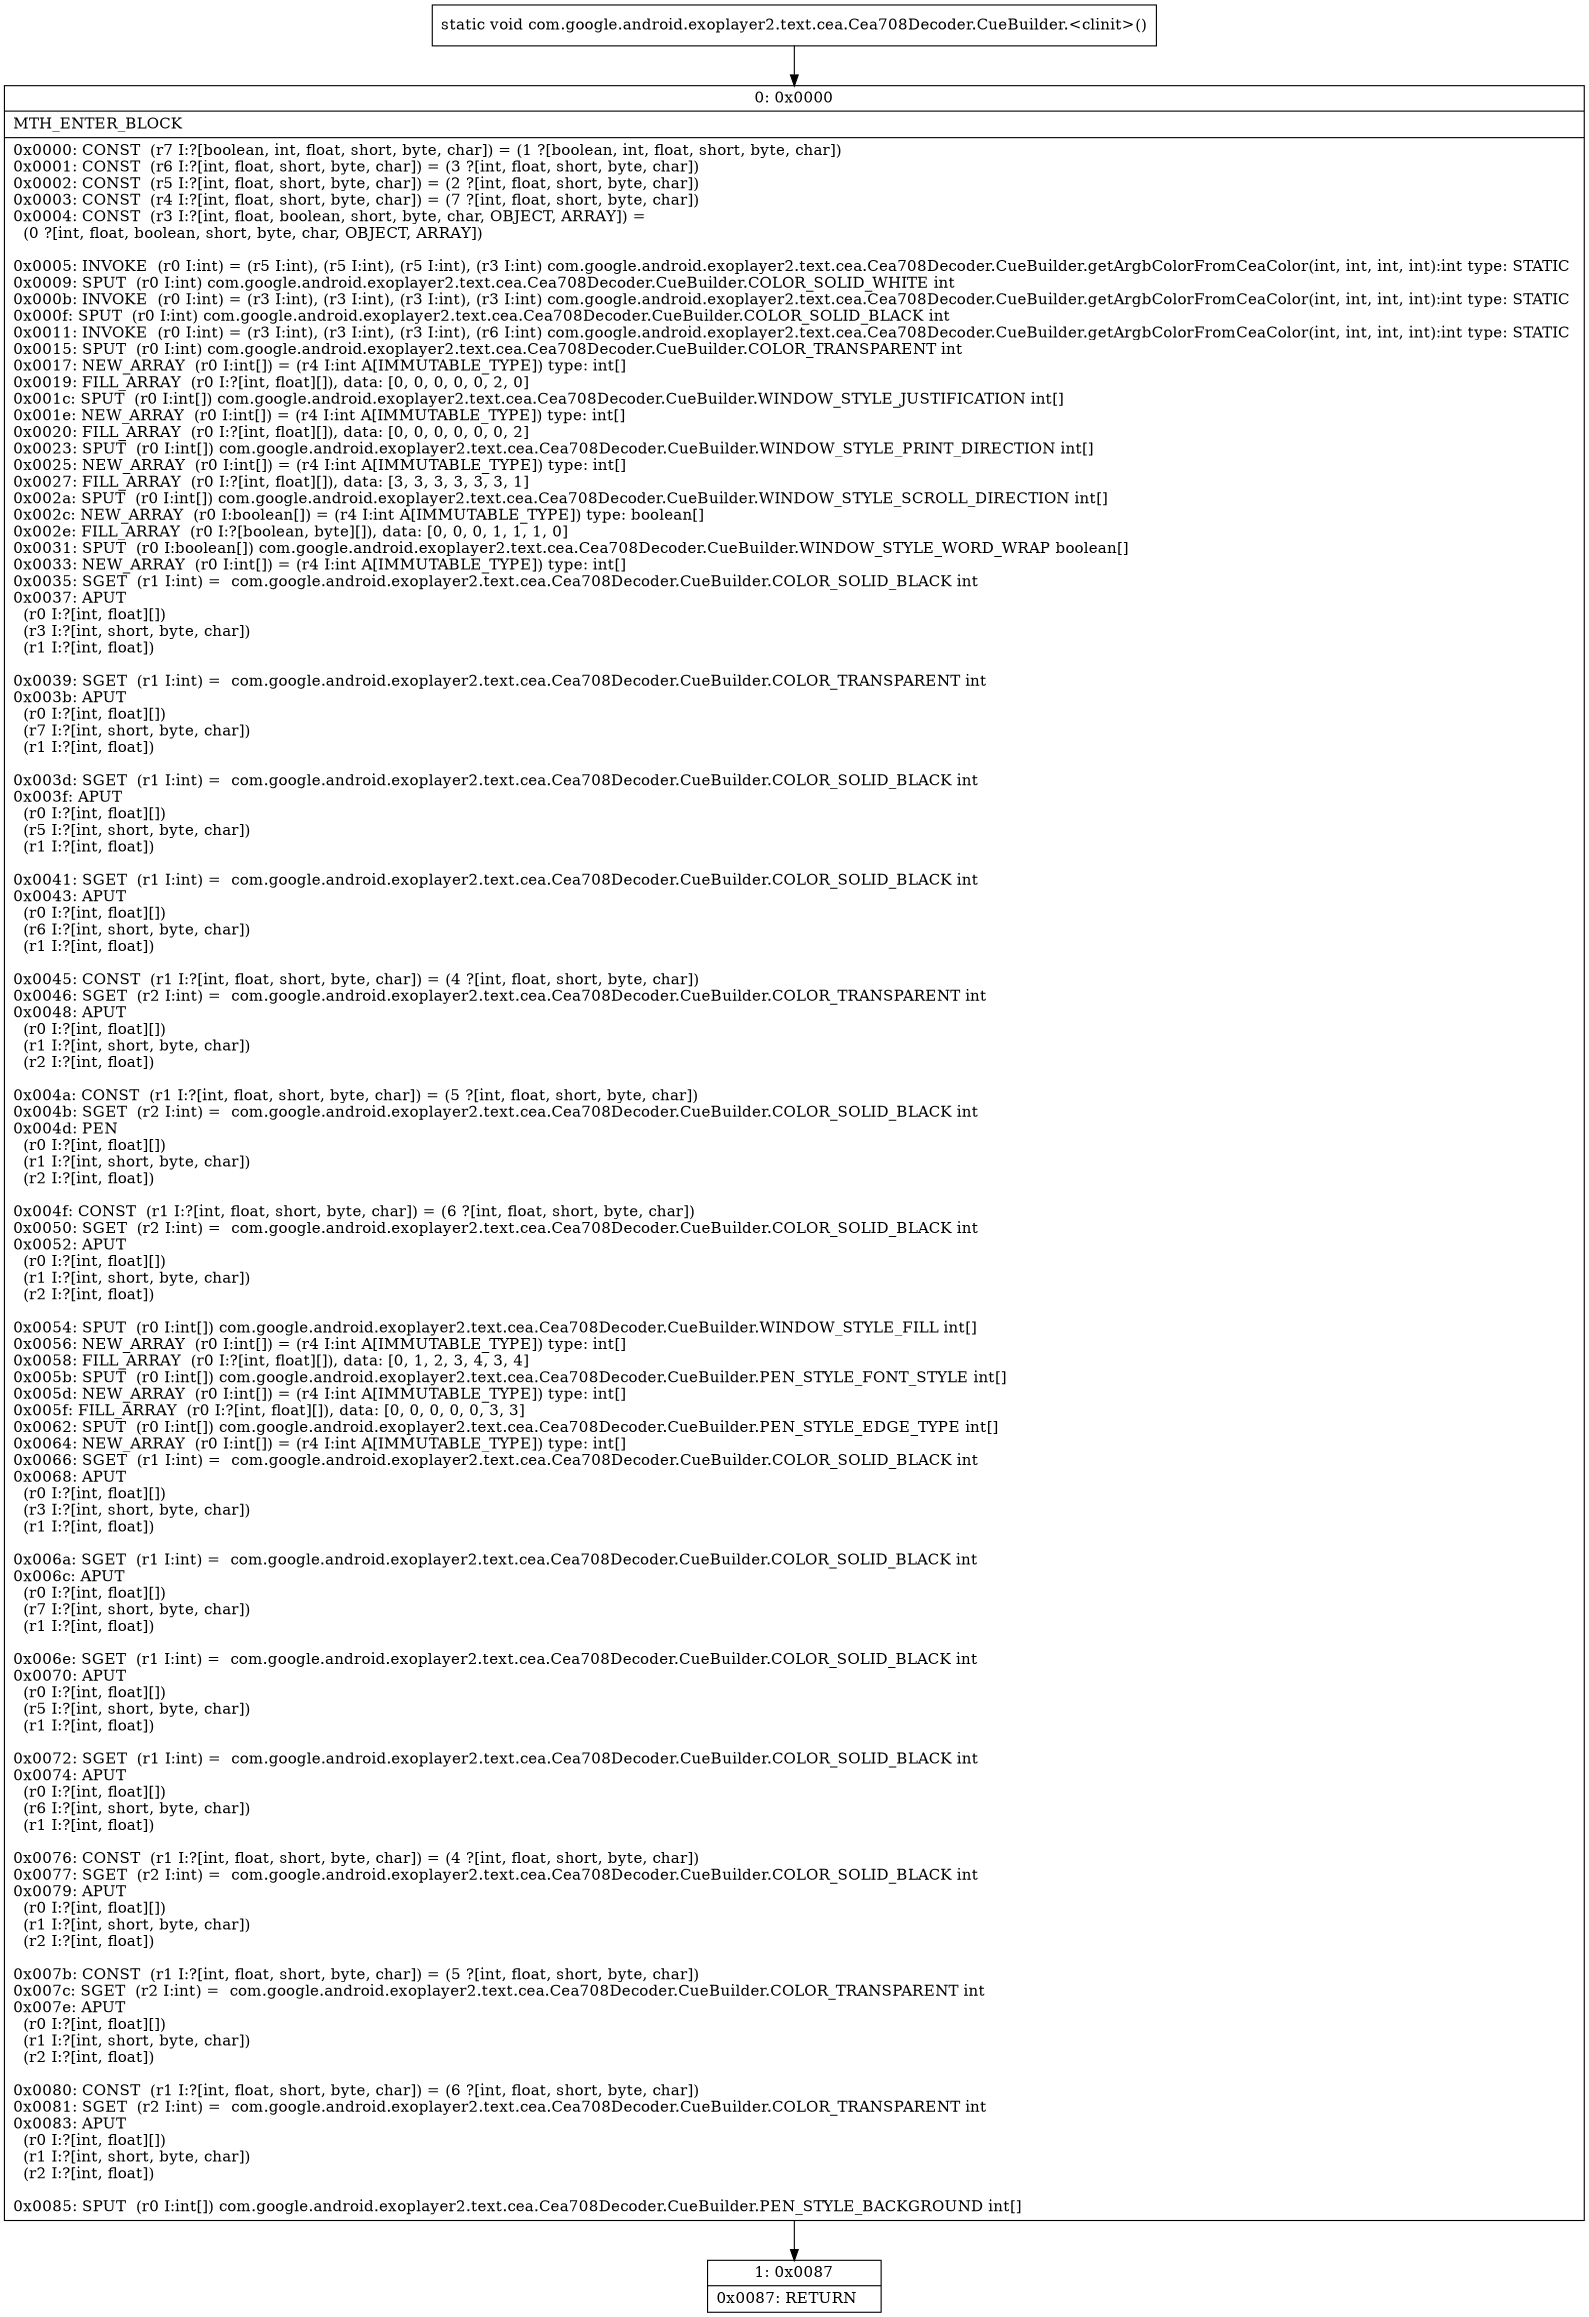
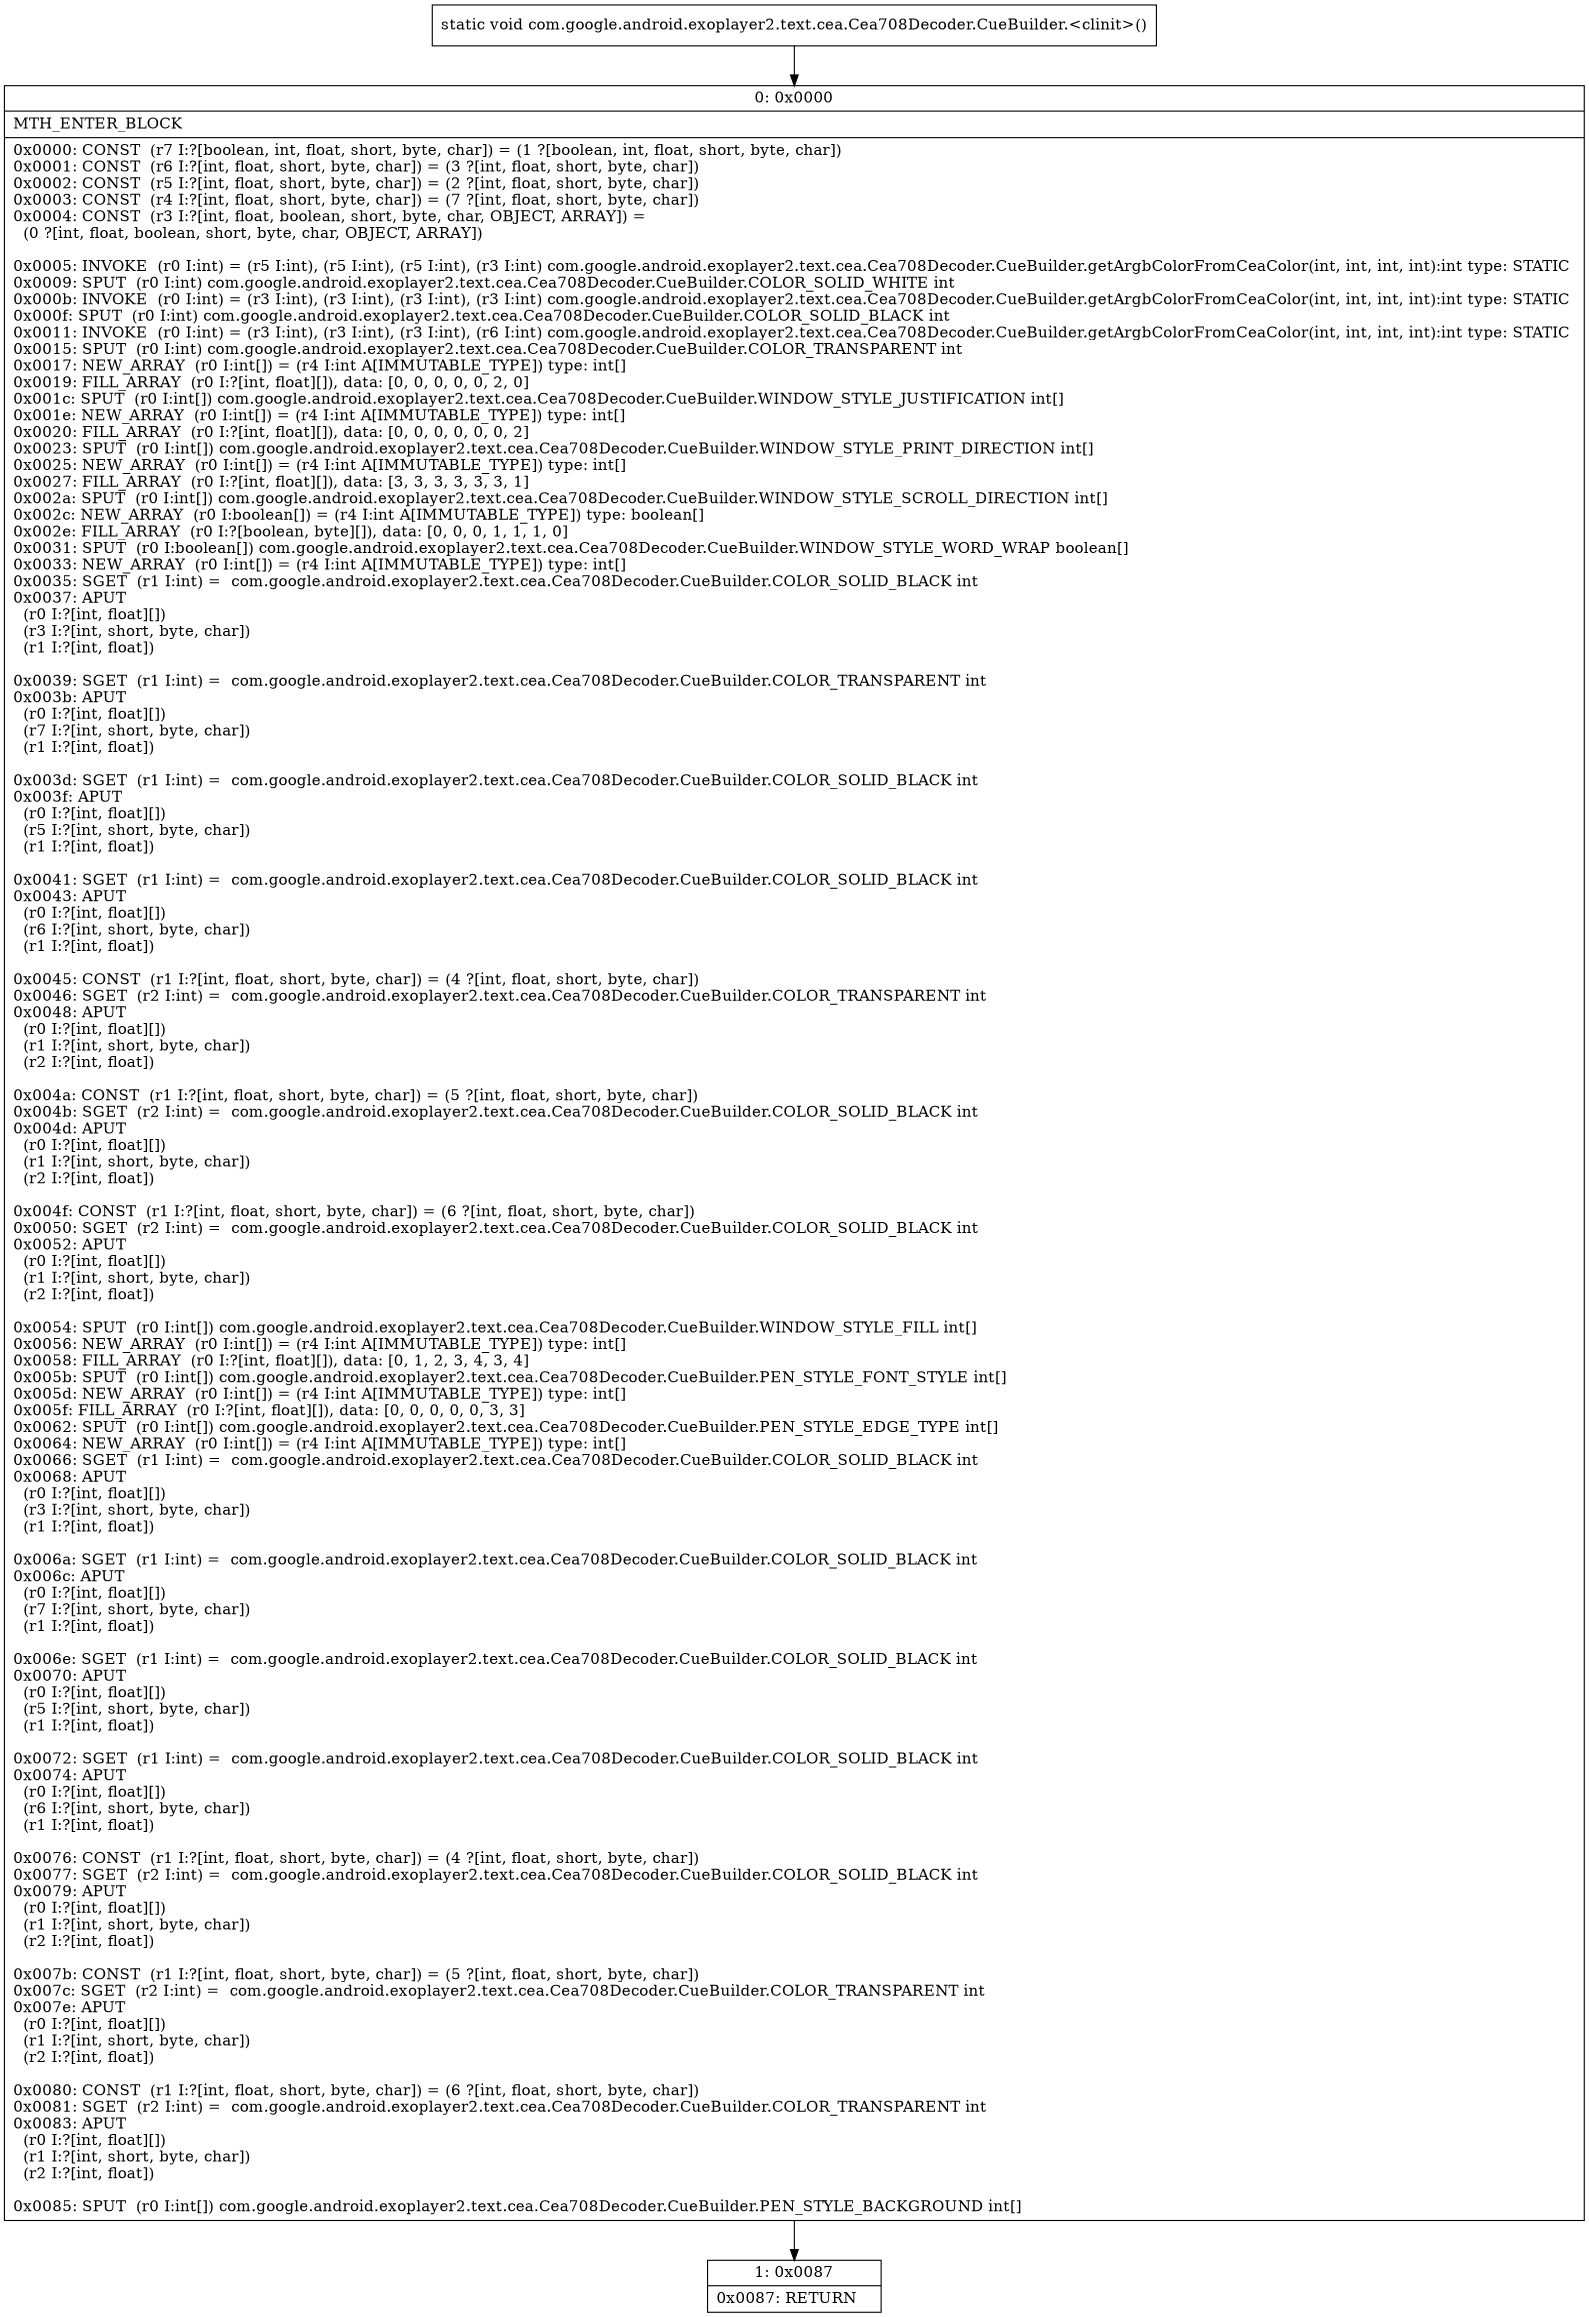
(71, 1129) -> (75, 1129)
